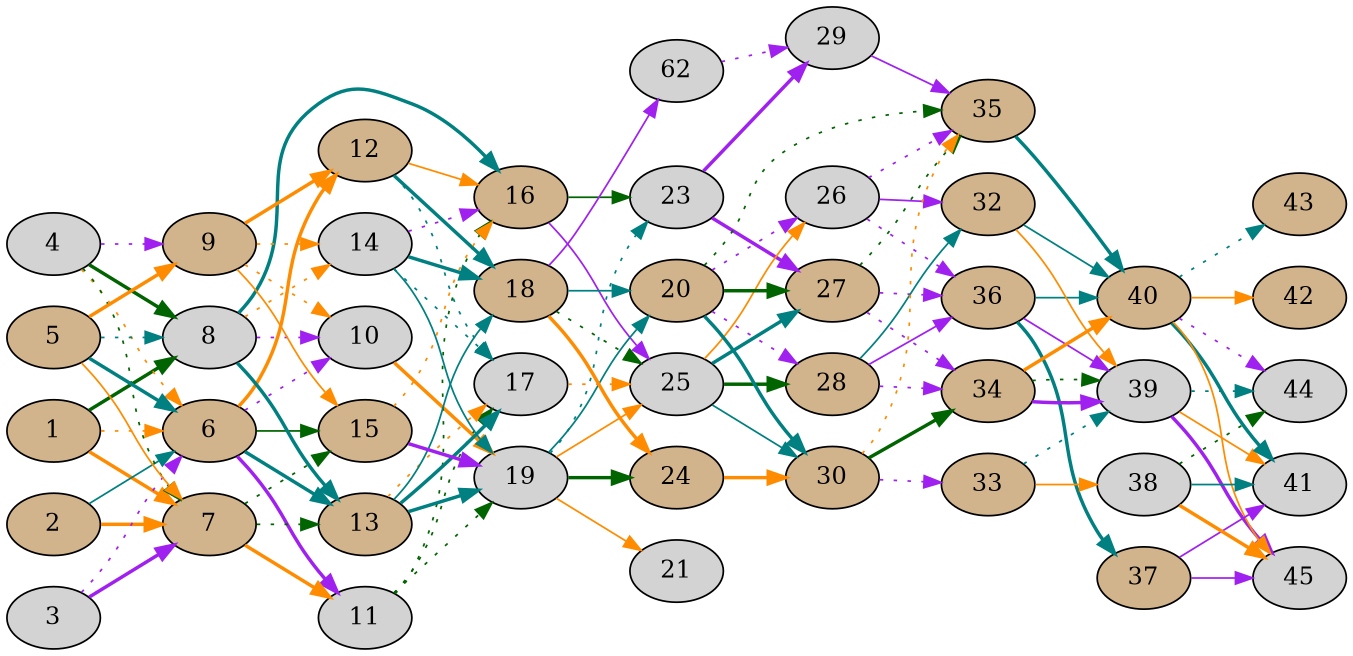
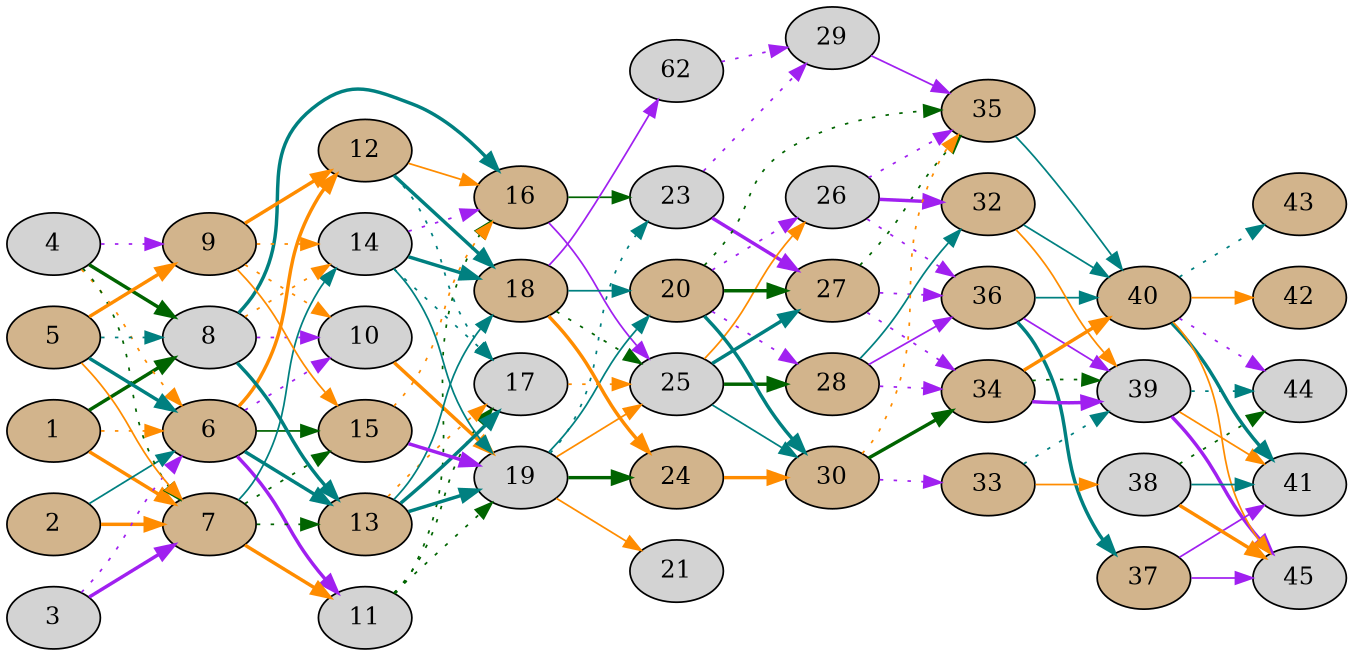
(749, 124) -> (749, 124)
(1065, 194) -> (1065, 194)
(897, 200) -> (897, 200)
none -> (285, 399)
